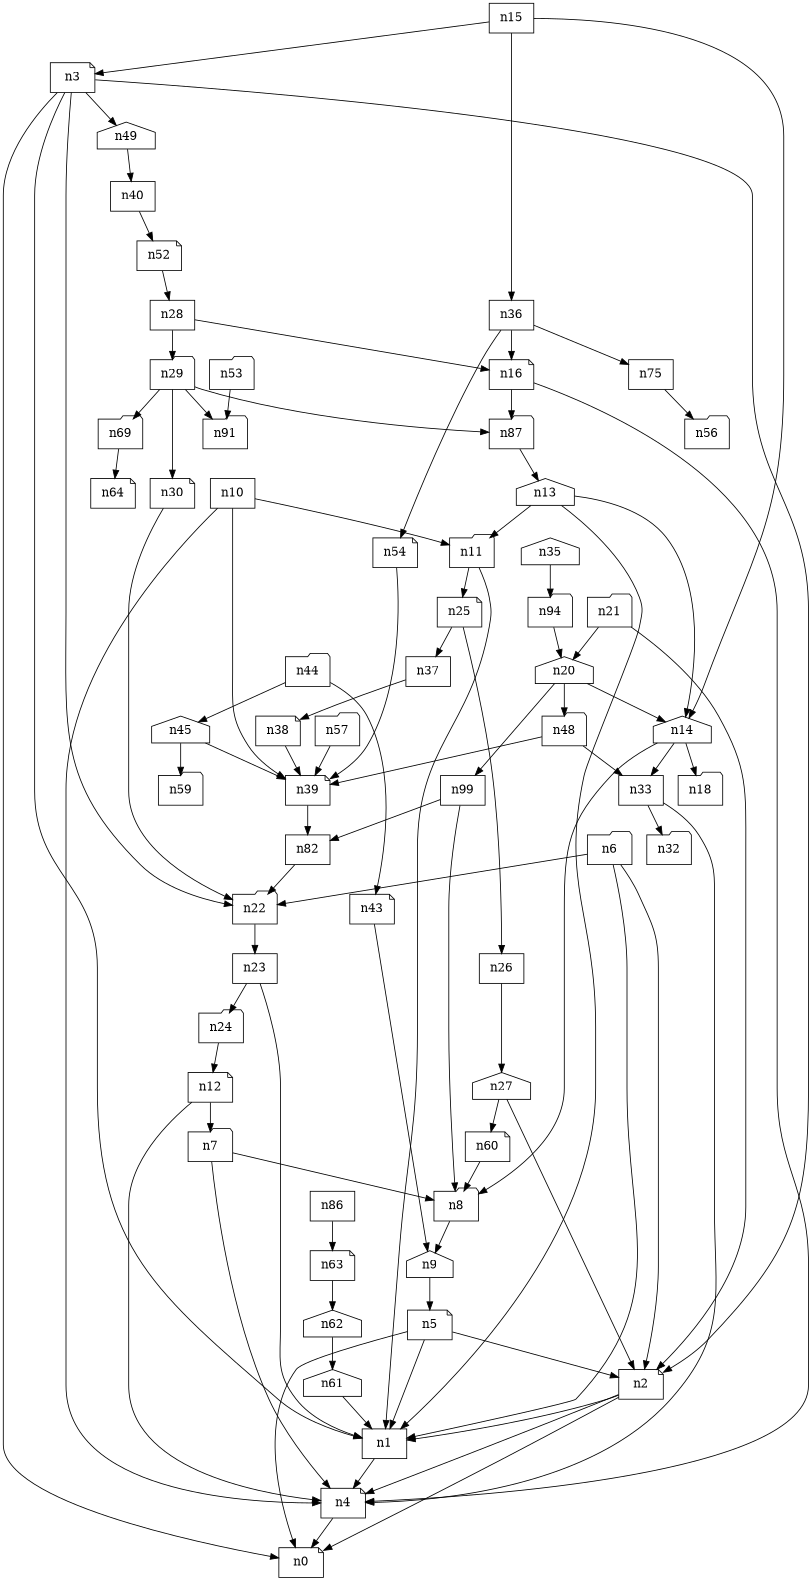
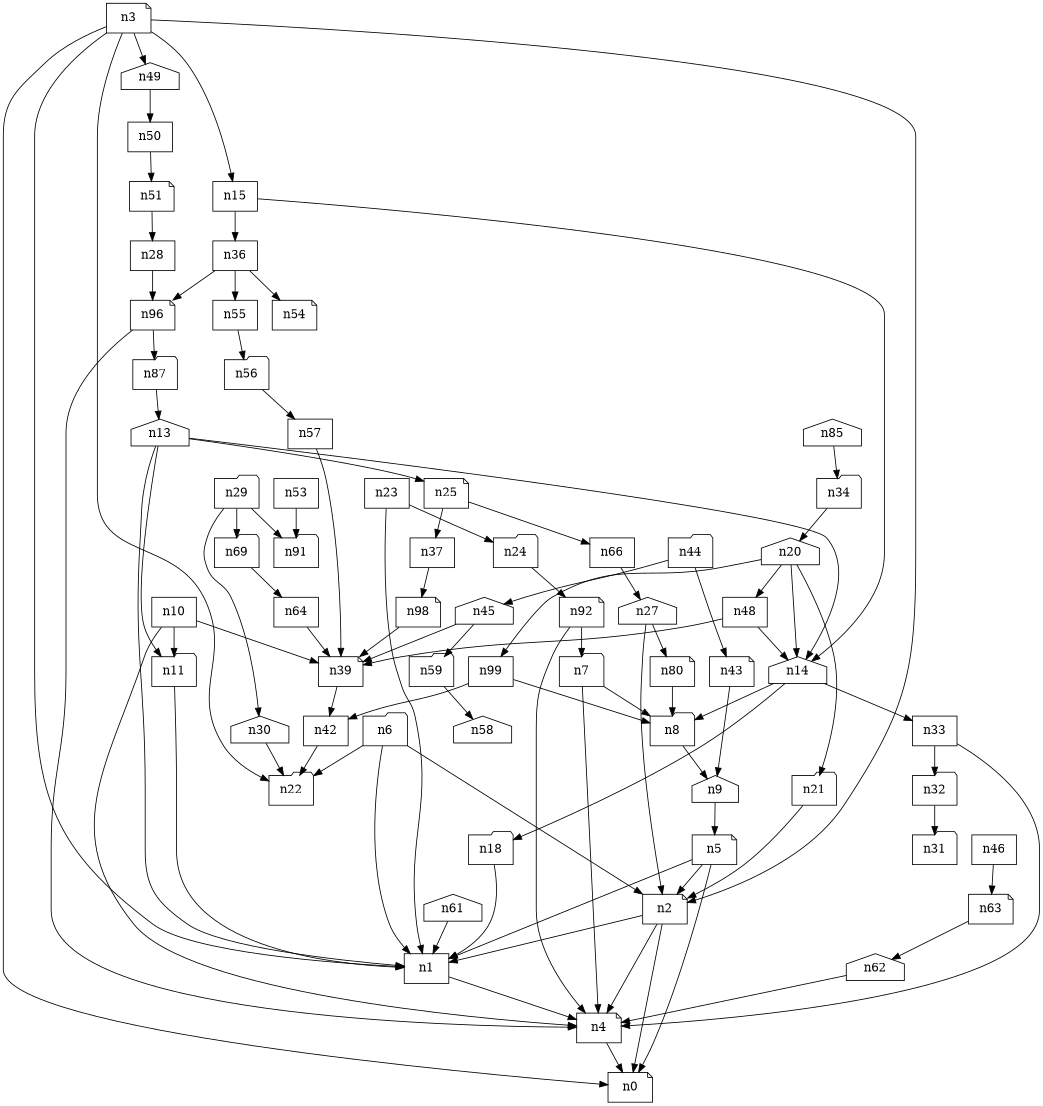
(296, 47) -> (205, 94)
(133, 196) -> (150, 137)
(159, 256) -> (152, 196)
(172, 341) -> none
(232, 375) -> (296, 493)
(512, 375) -> (153, 315)
(651, 375) -> (235, 315)
none -> (275, 401)
(336, 418) -> none
(113, 493) -> (296, 612)
(172, 493) -> (260, 731)
(550, 553) -> (832, 434)
(467, 578) -> (331, 461)
(550, 612) -> (839, 493)
(588, 640) -> (835, 663)
(392, 674) -> (316, 639)
(278, 731) -> (418, 612)
(337, 731) -> (310, 434)
none -> (483, 731)
(564, 731) -> (745, 612)
(599, 758) -> (770, 640)
(308, 850) -> (326, 731)
none -> (935, 850)
none -> (492, 917)
(255, 935) -> none
(502, 969) -> (612, 553)
(210, 1087) -> (582, 612)
(488, 1147) -> (672, 672)
(332, 1206) -> (994, 850)
(332, 1348) -> (738, 998)
